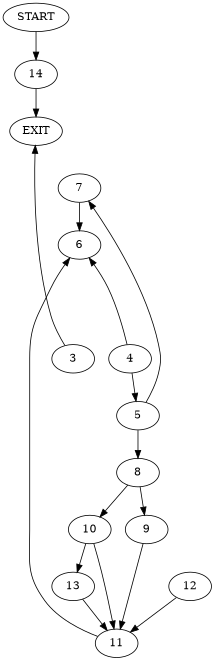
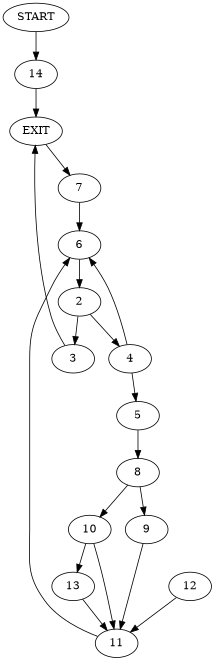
(145, 301) -> (55, 157)
none -> (80, 302)
